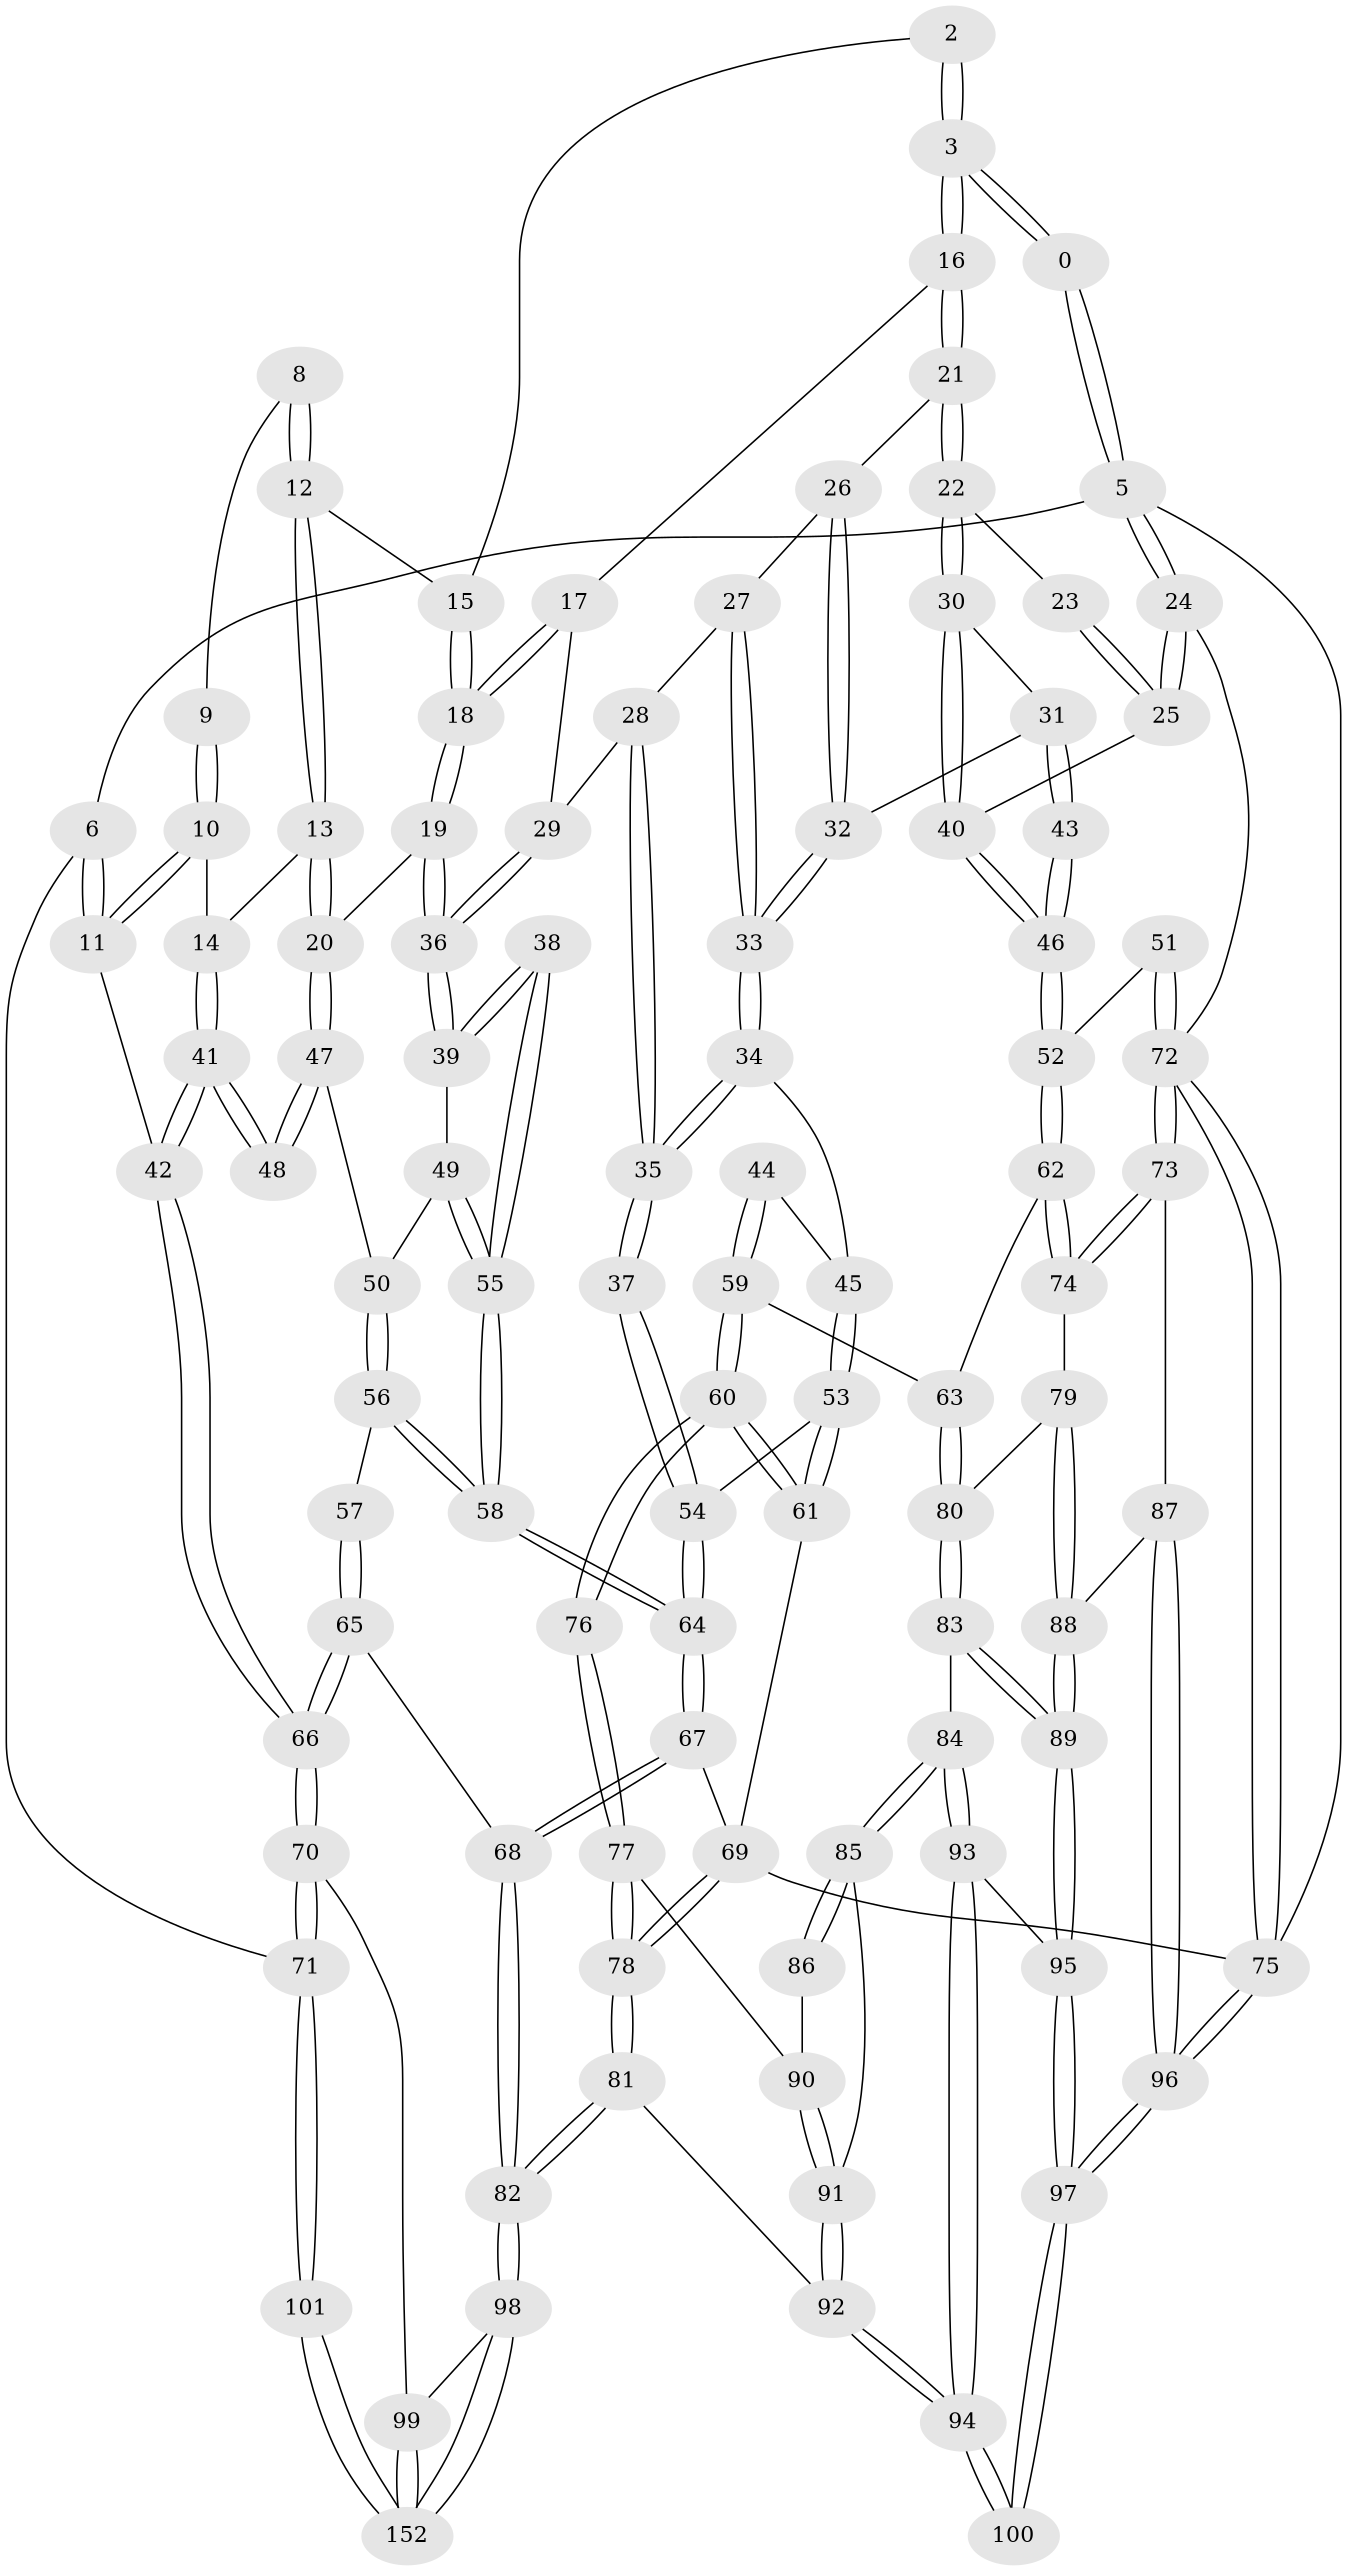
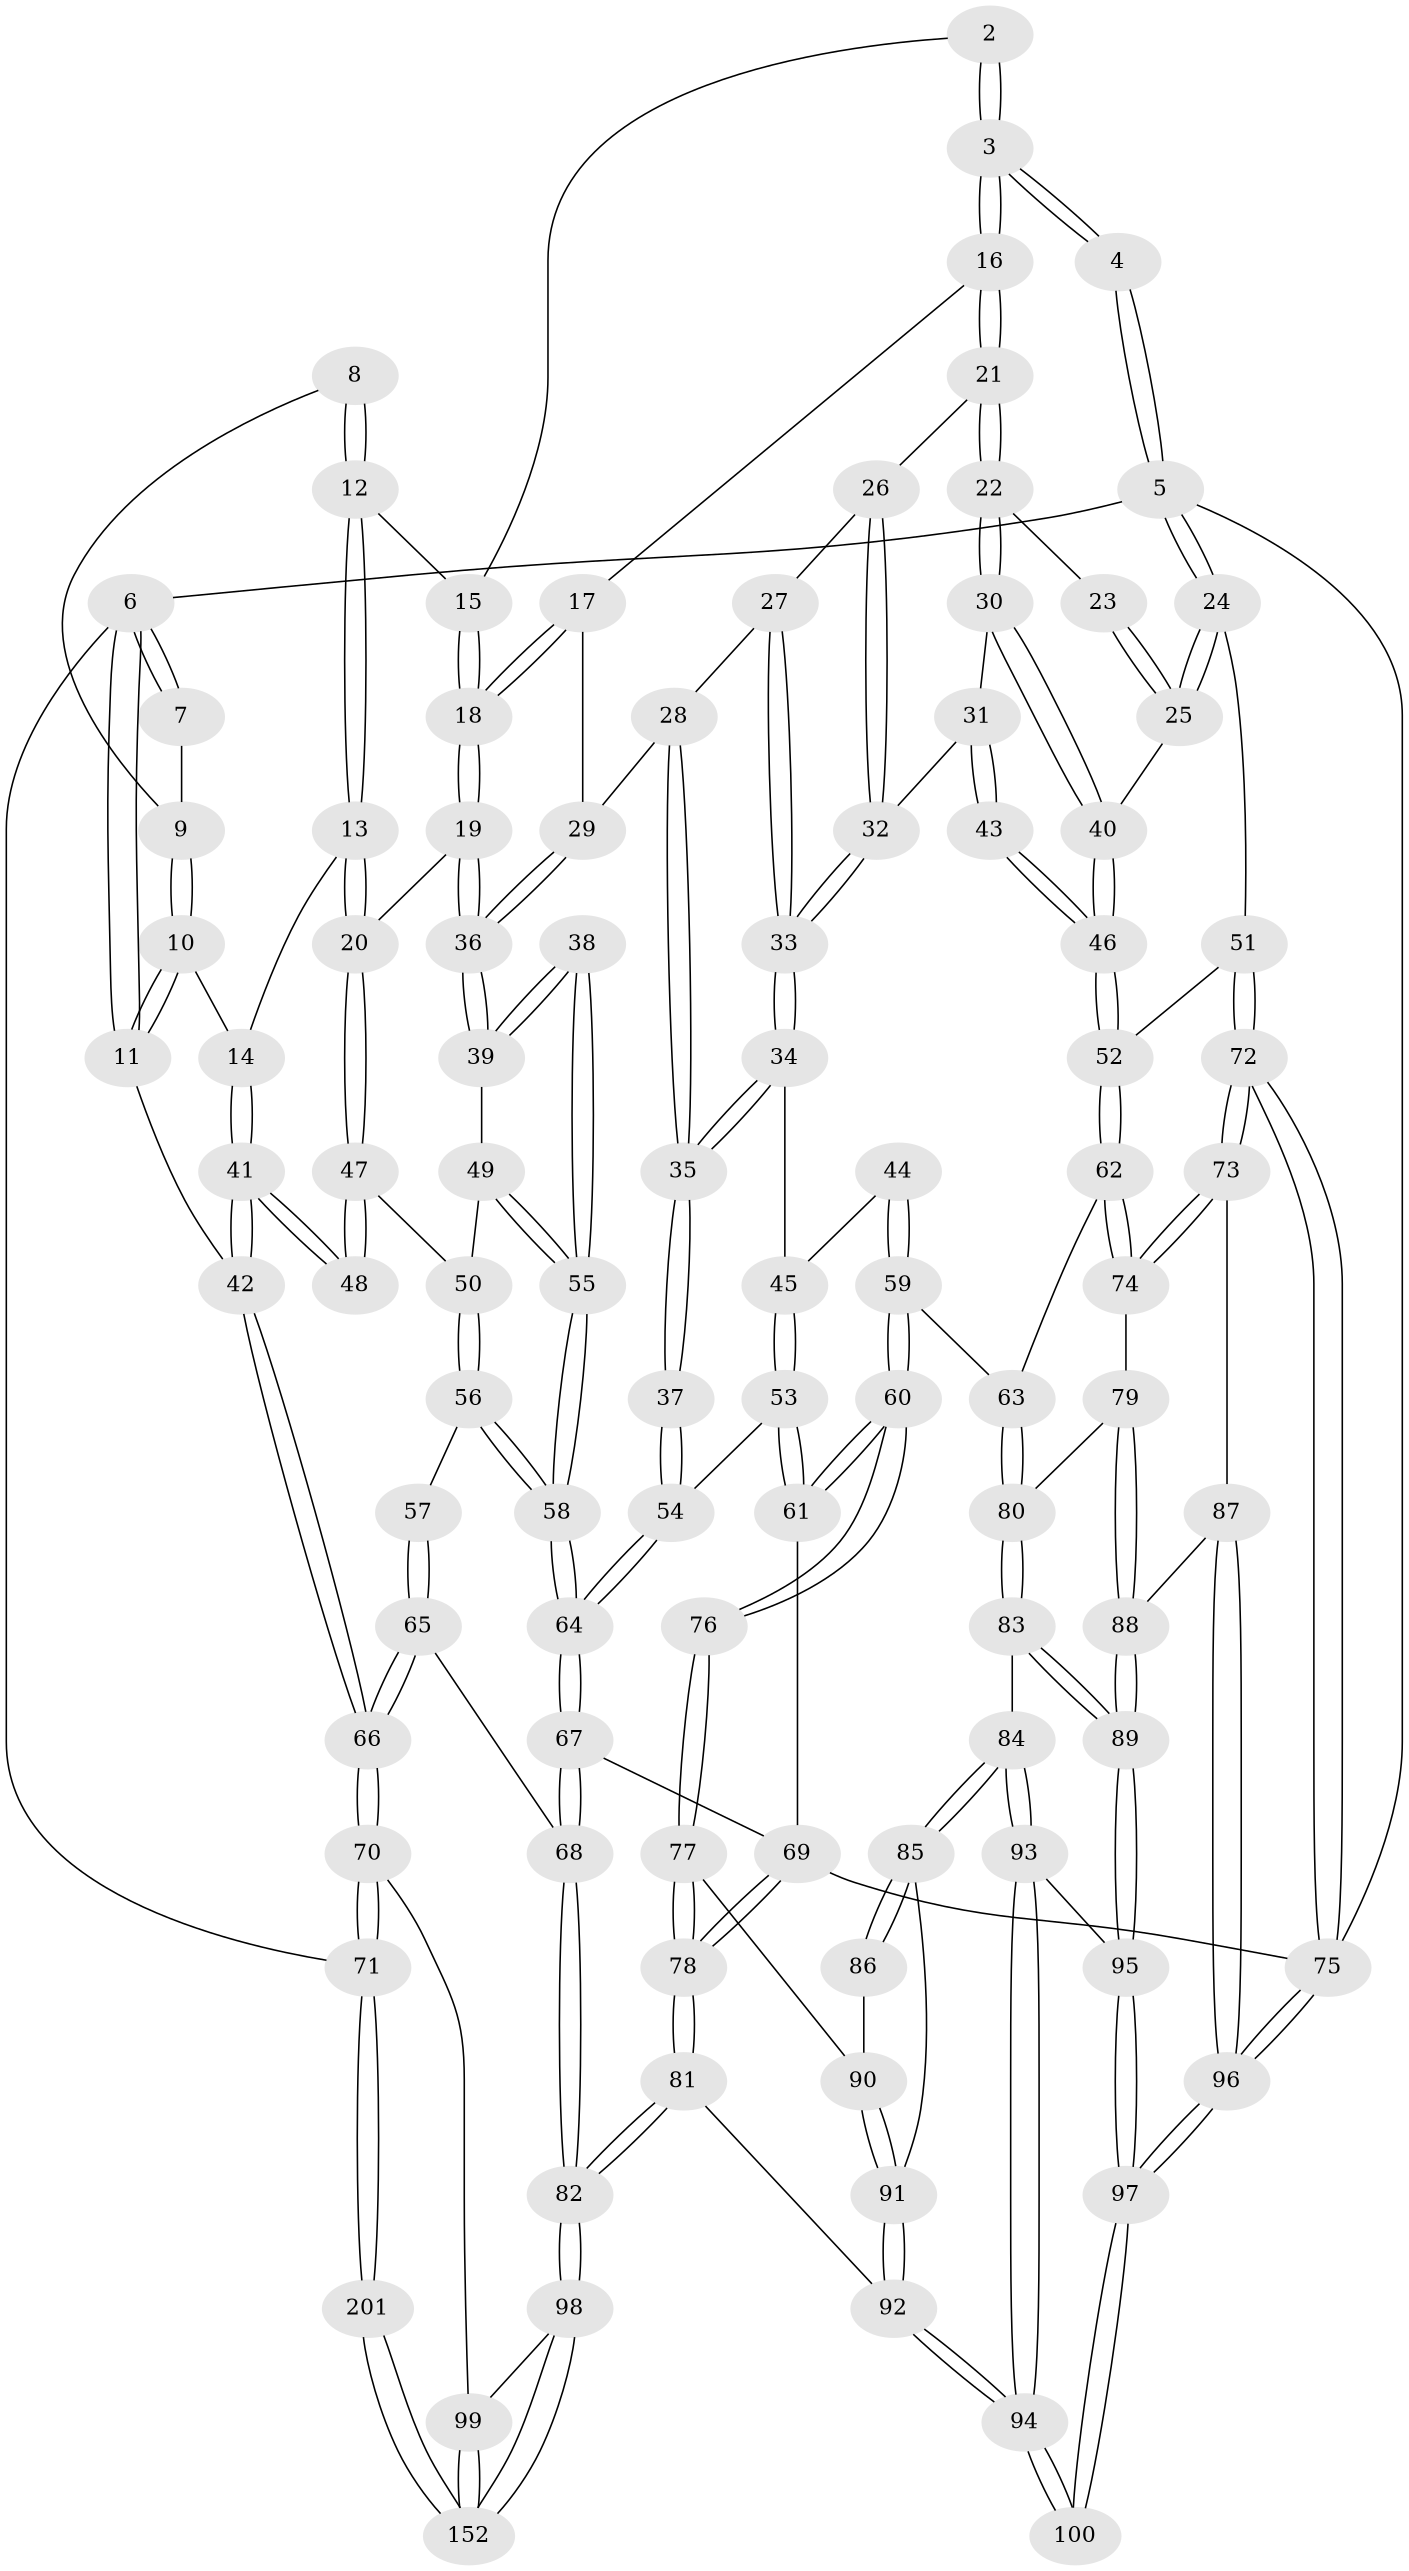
(1066, 262) -> (1118, 262)
none -> (182, 717)
(1248, 833) -> (1244, 773)
(306, 2309) -> (368, 2309)
